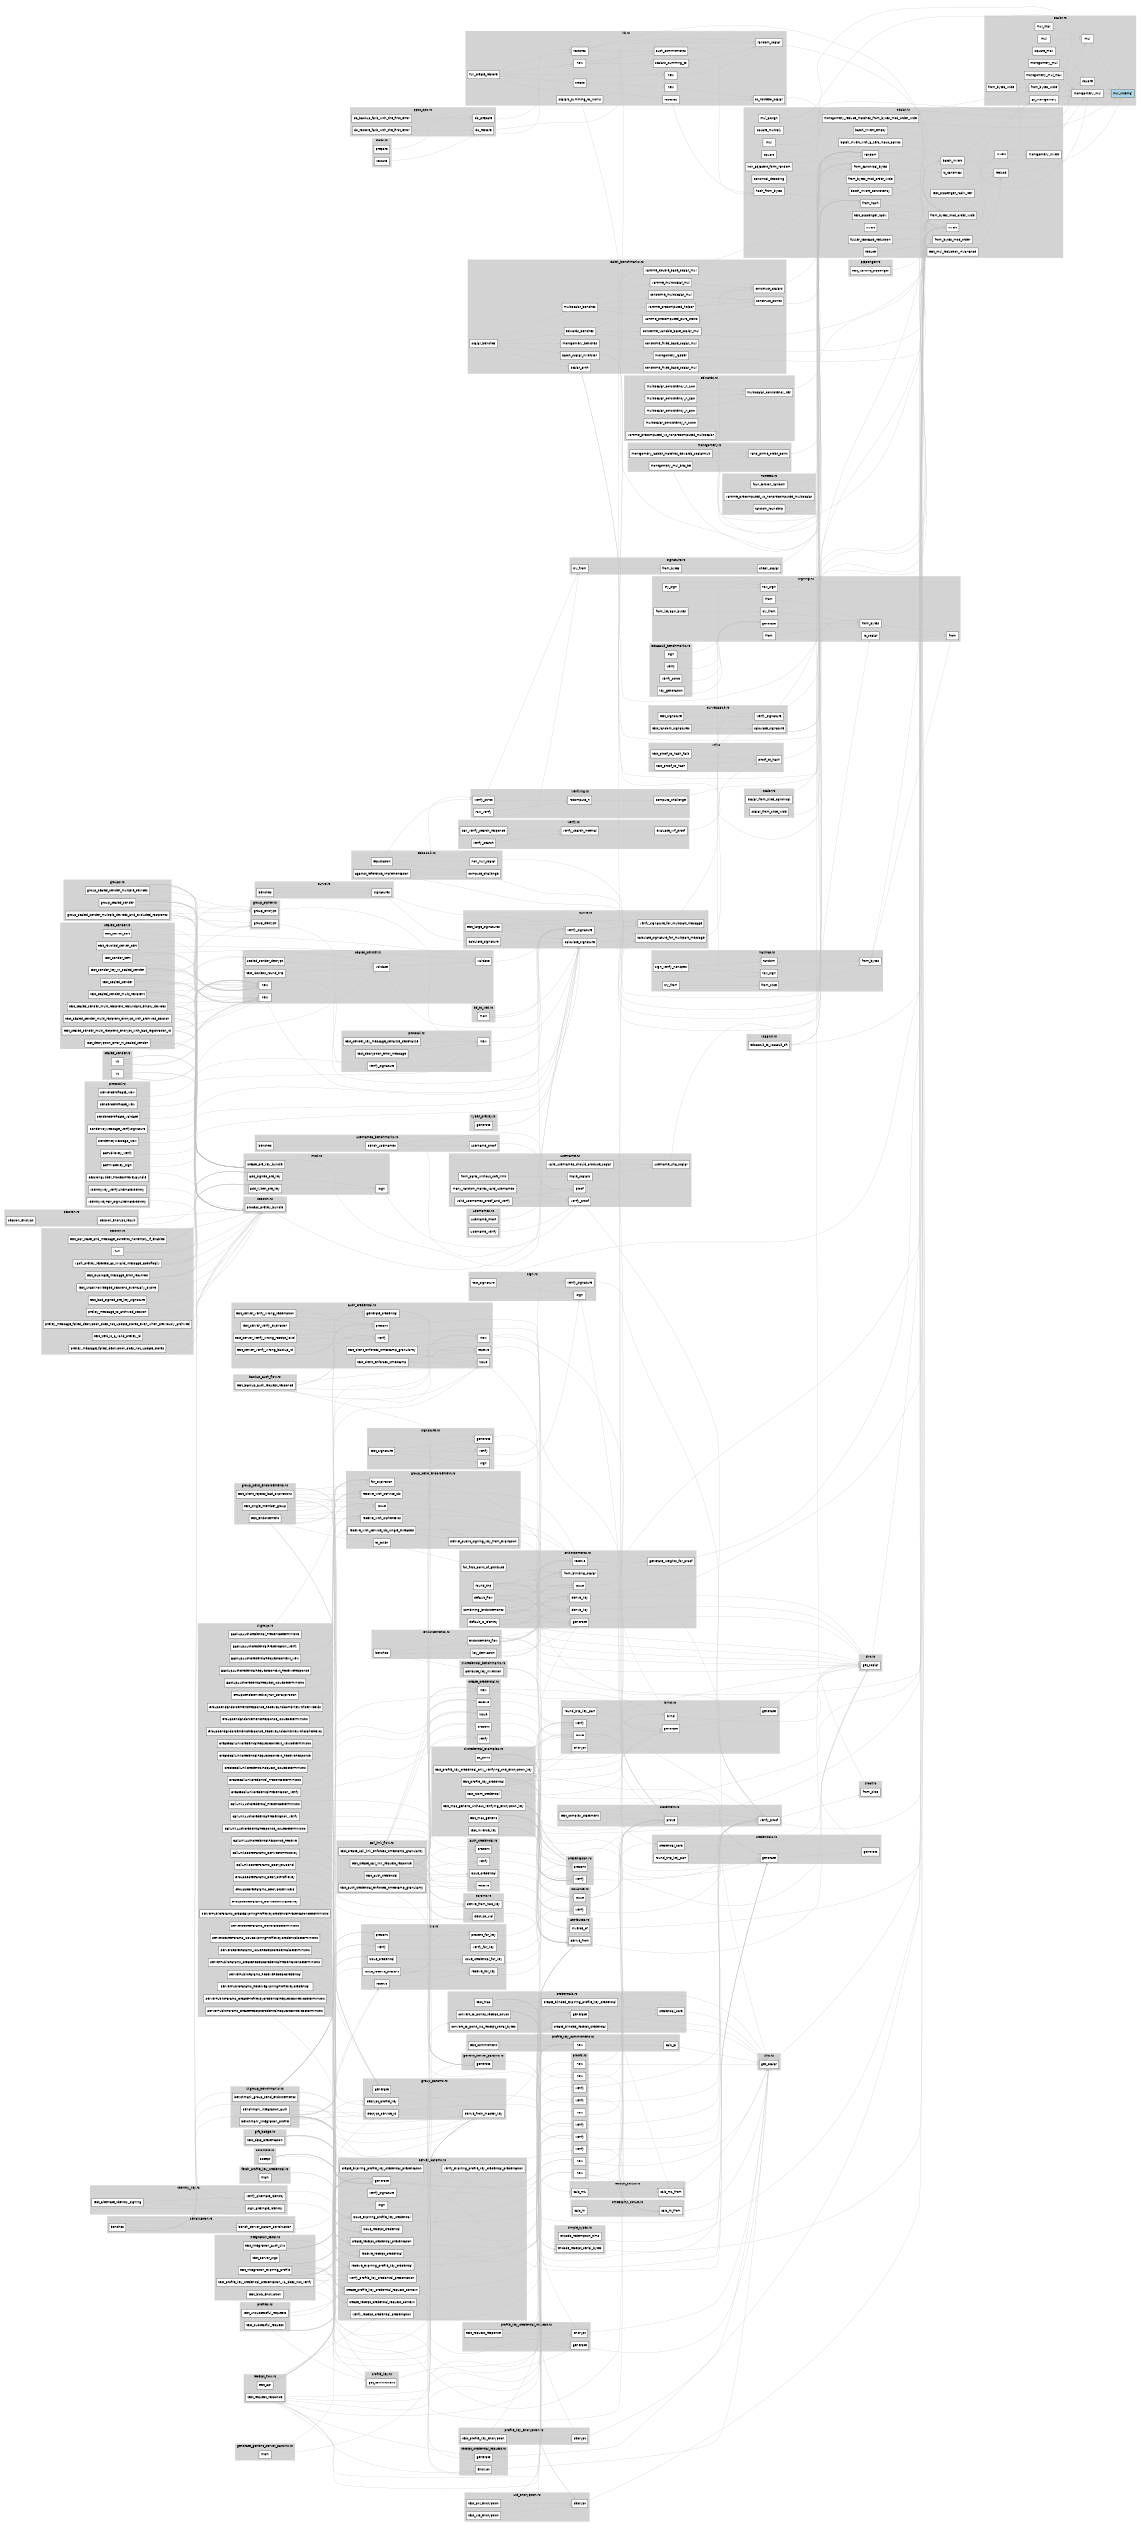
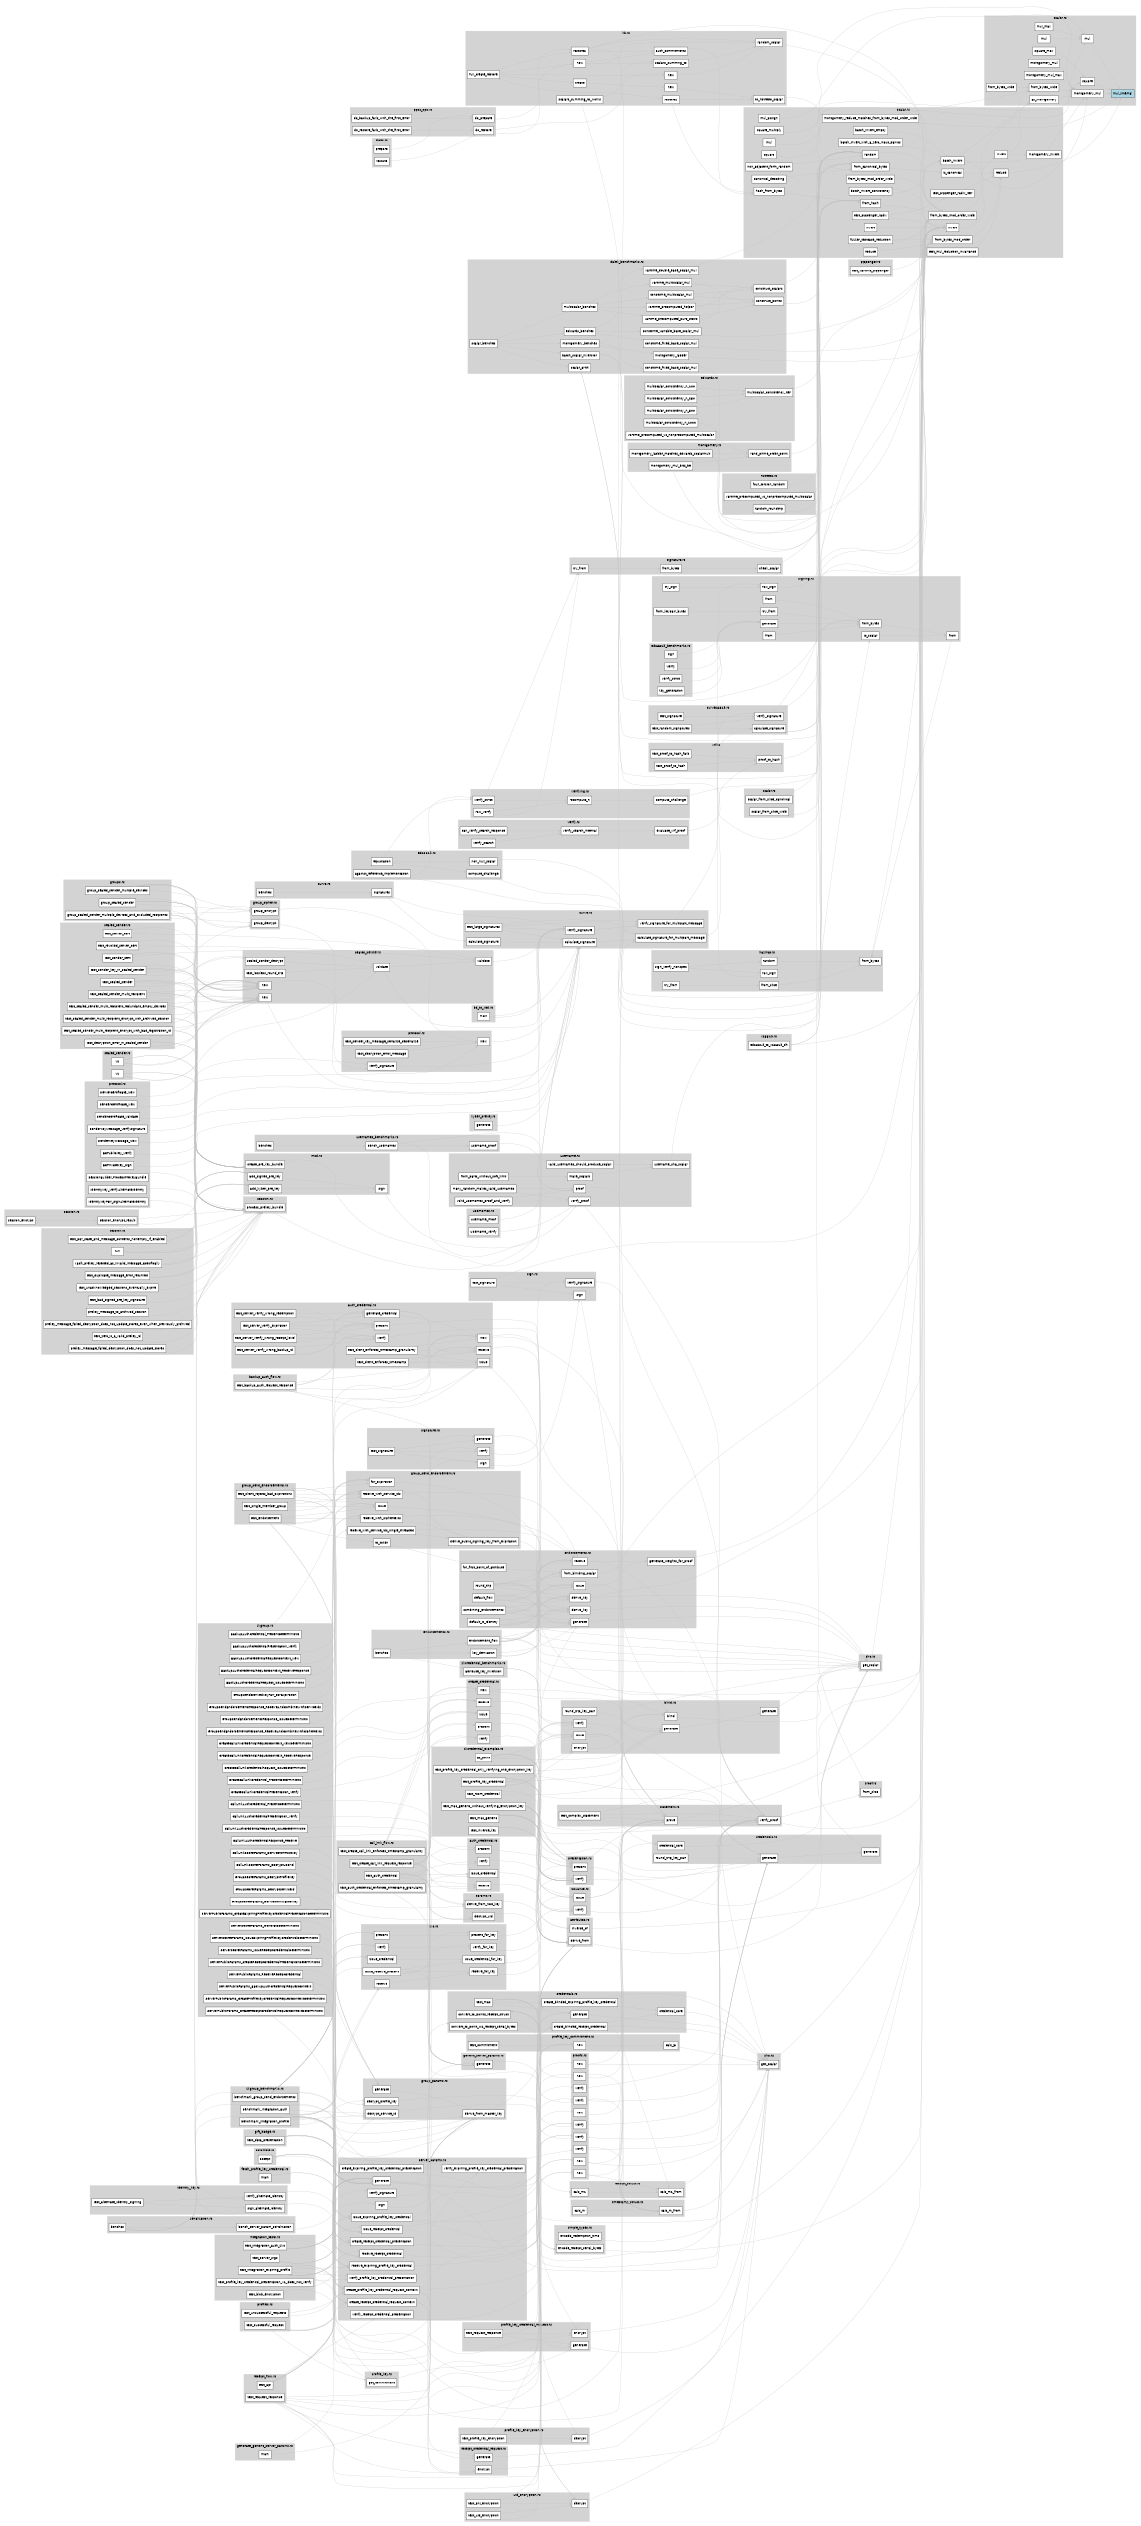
(265, 1987) -> (265, 1987)
